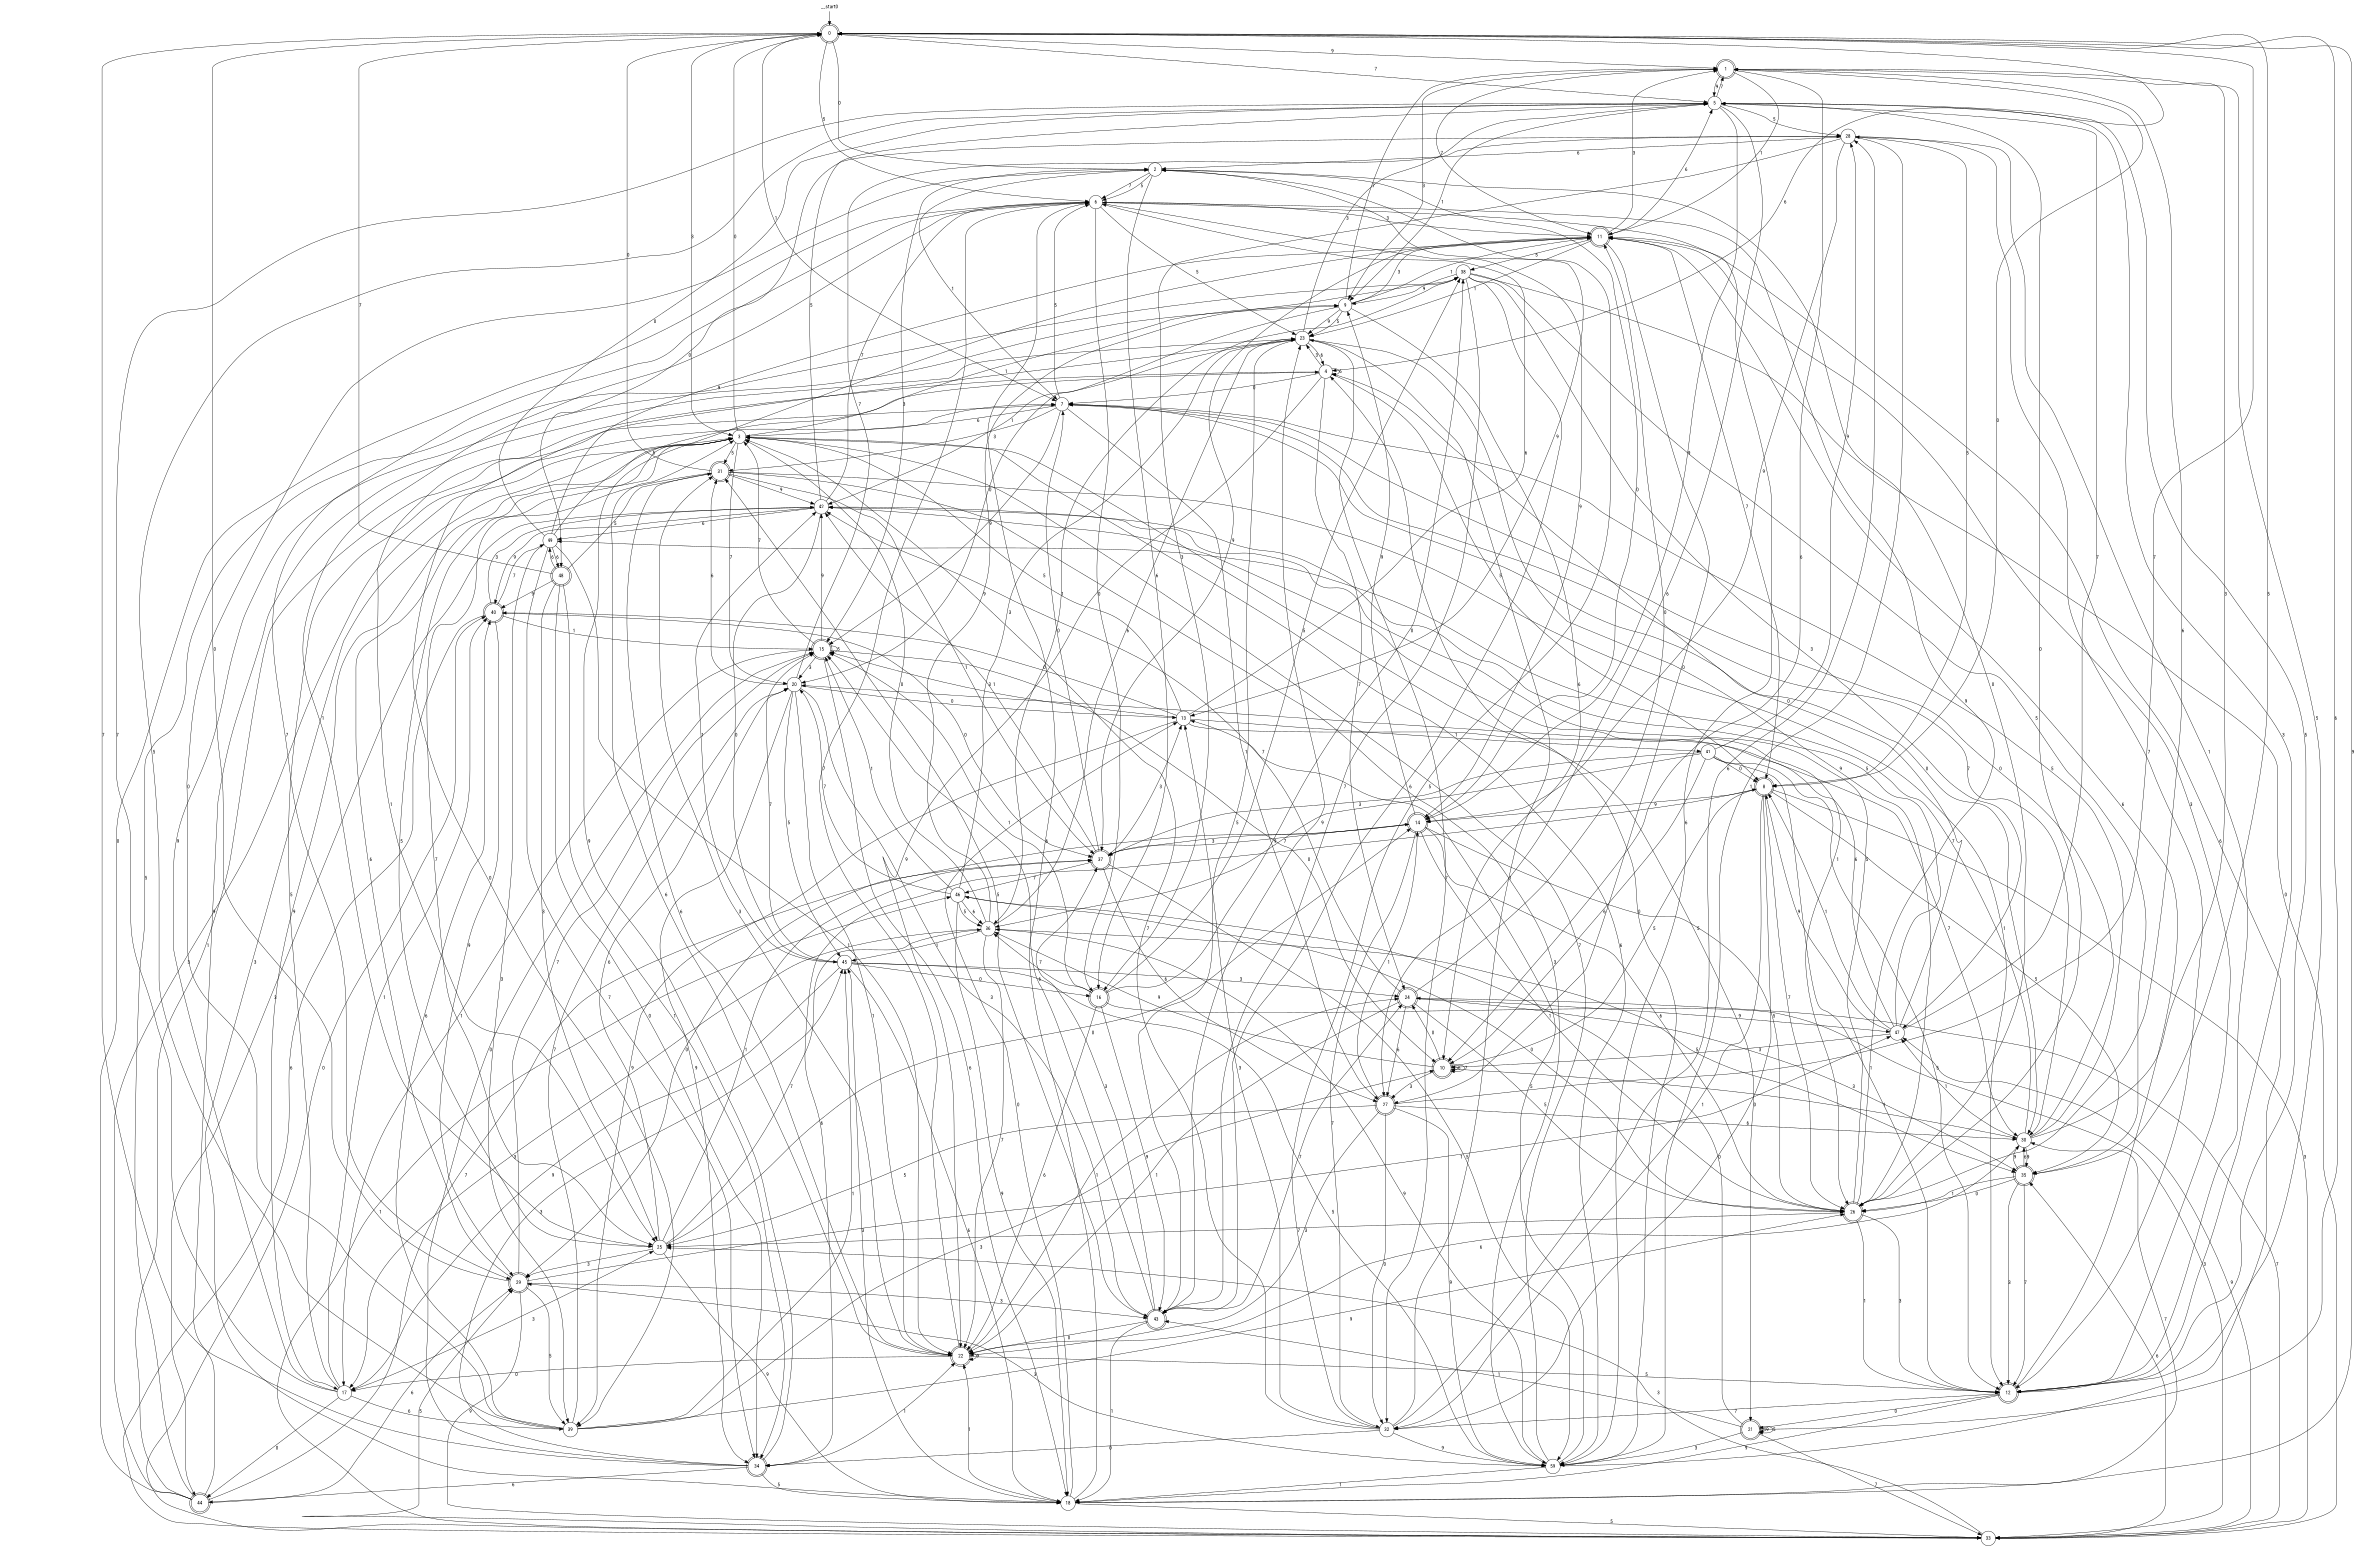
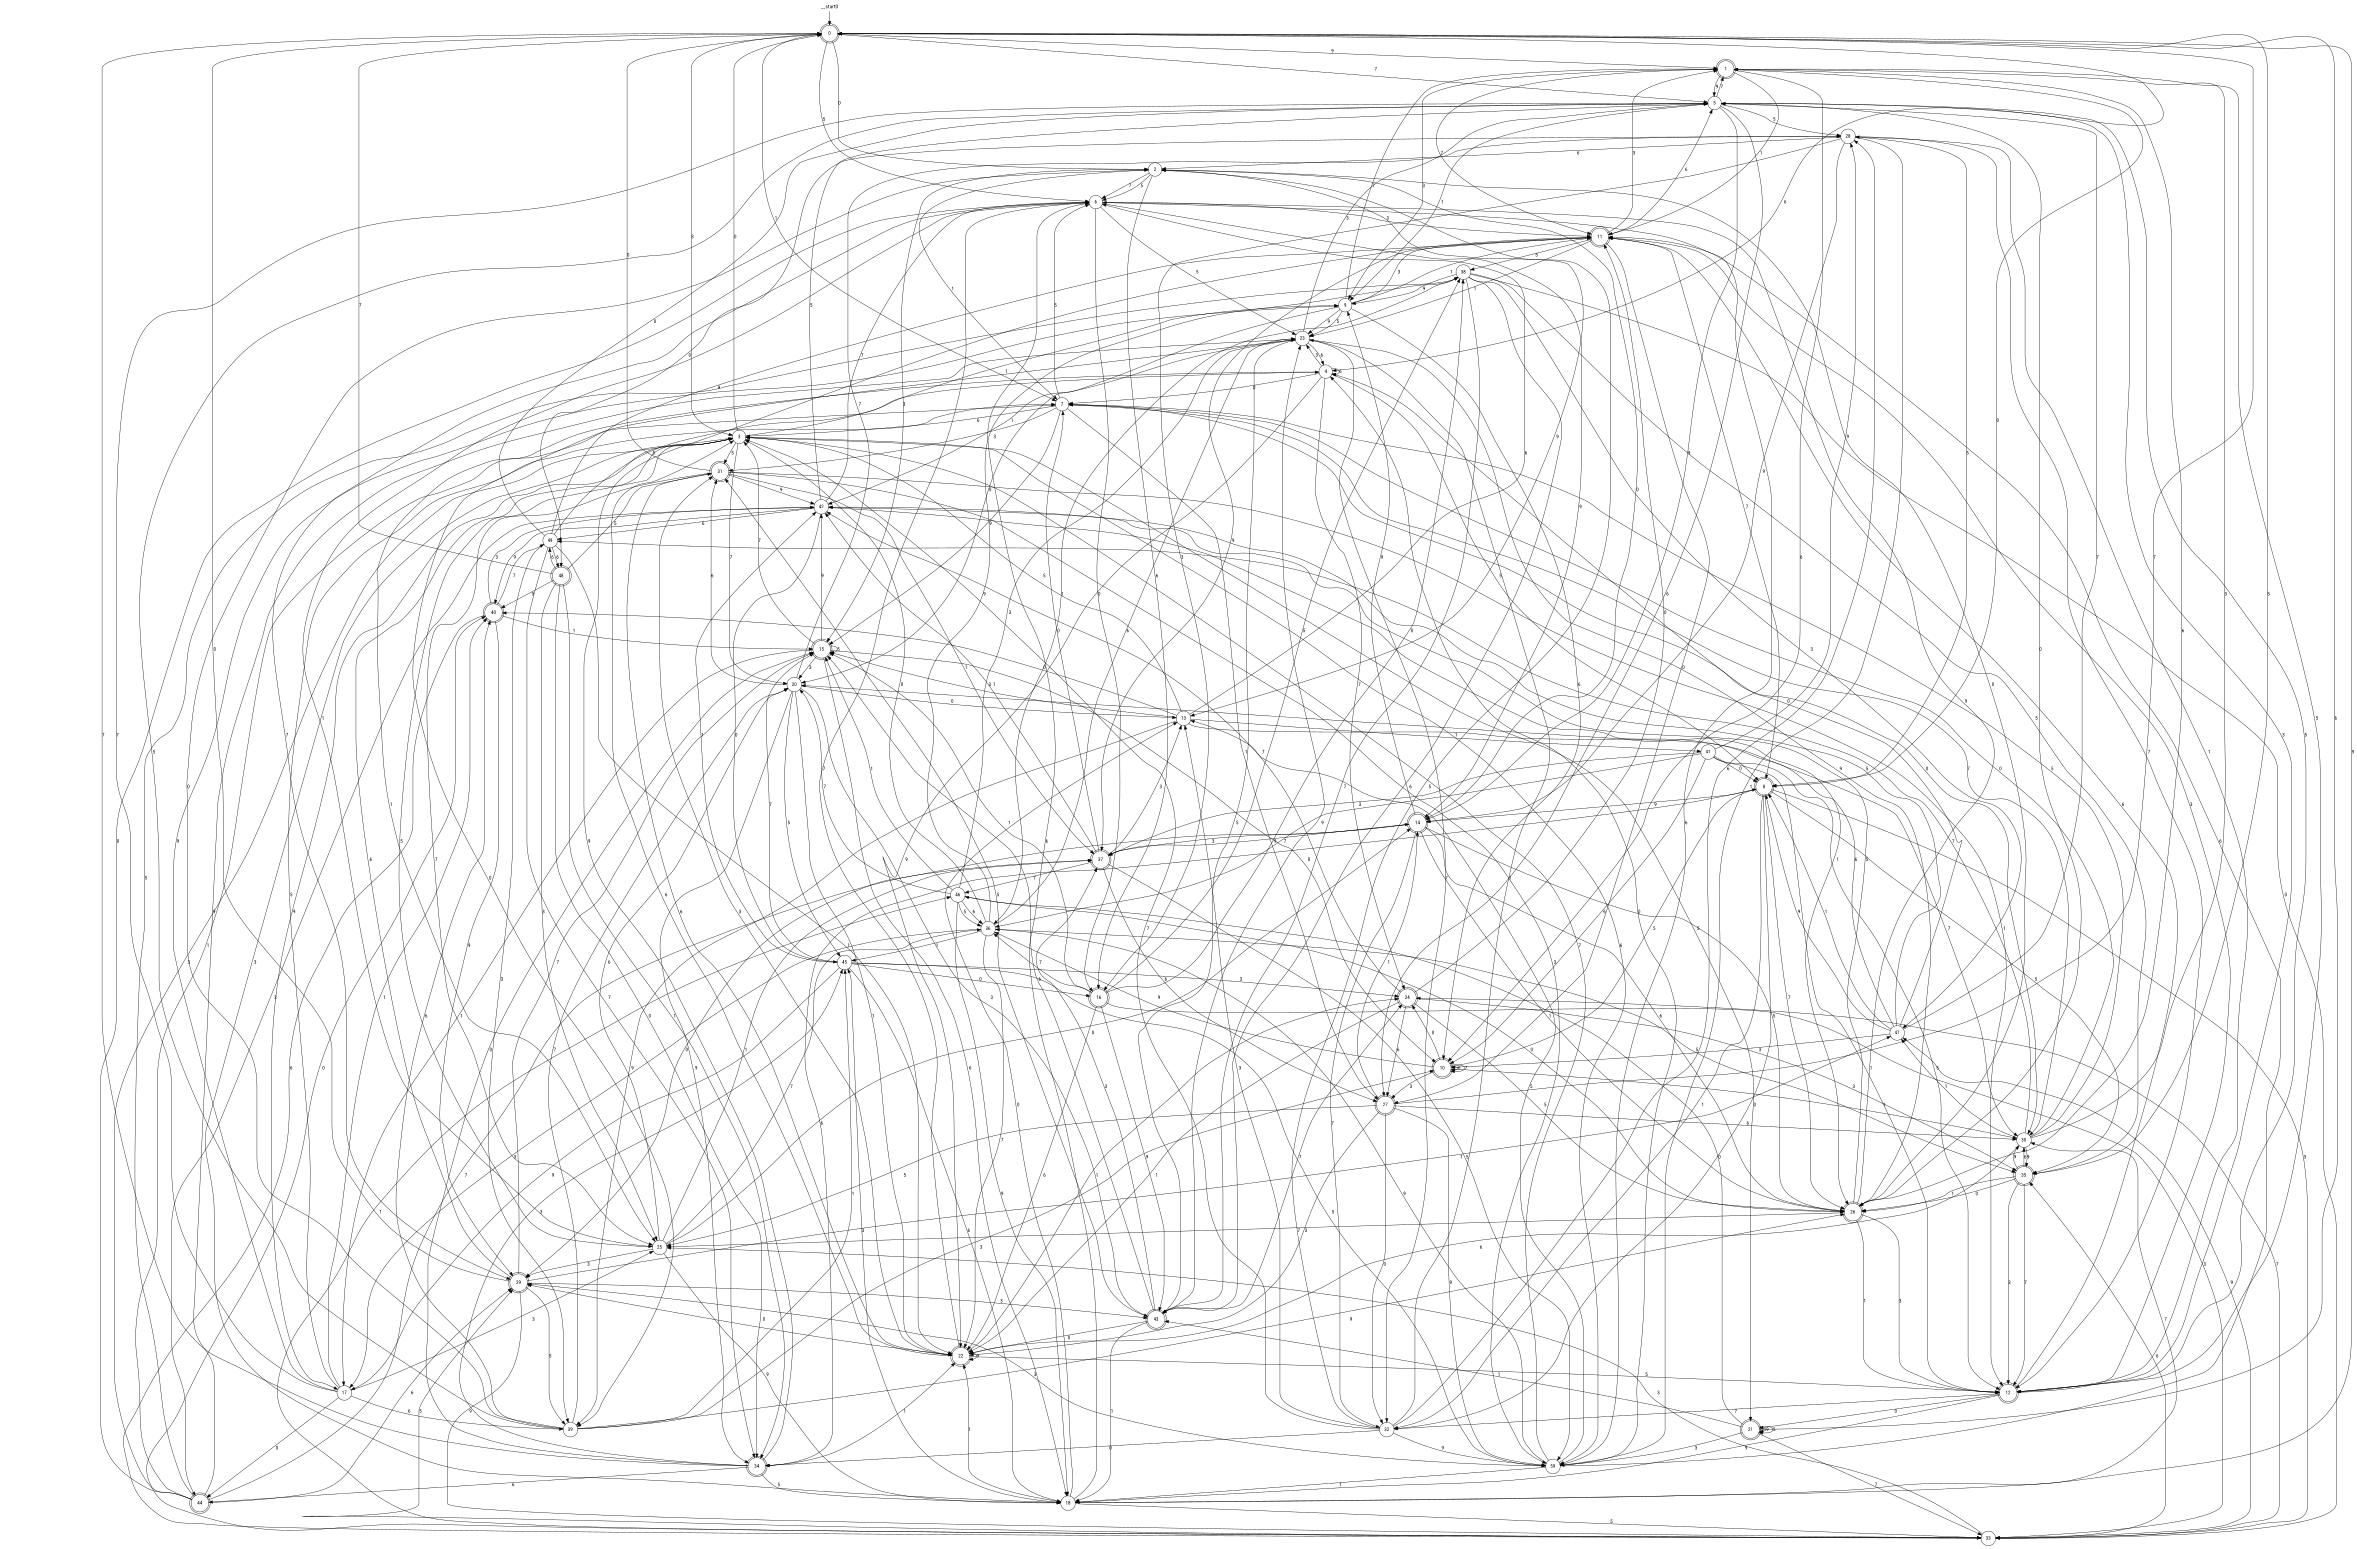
(825, 637) -> none
(1651, 1012) -> none
(653, 1364) -> (741, 1324)
